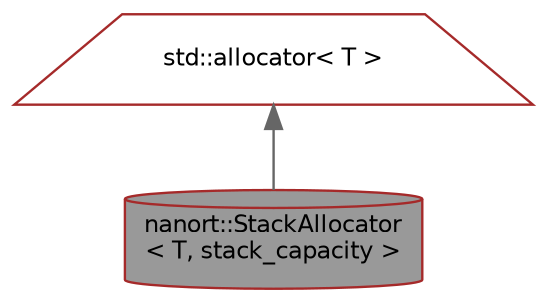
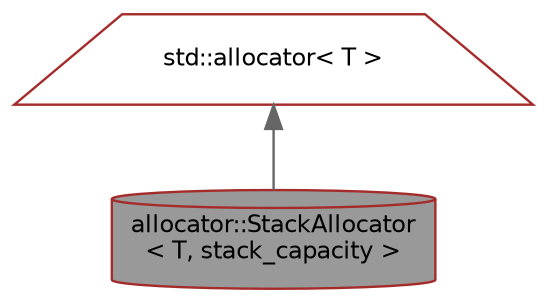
(274, 239) -> (274, 239)
